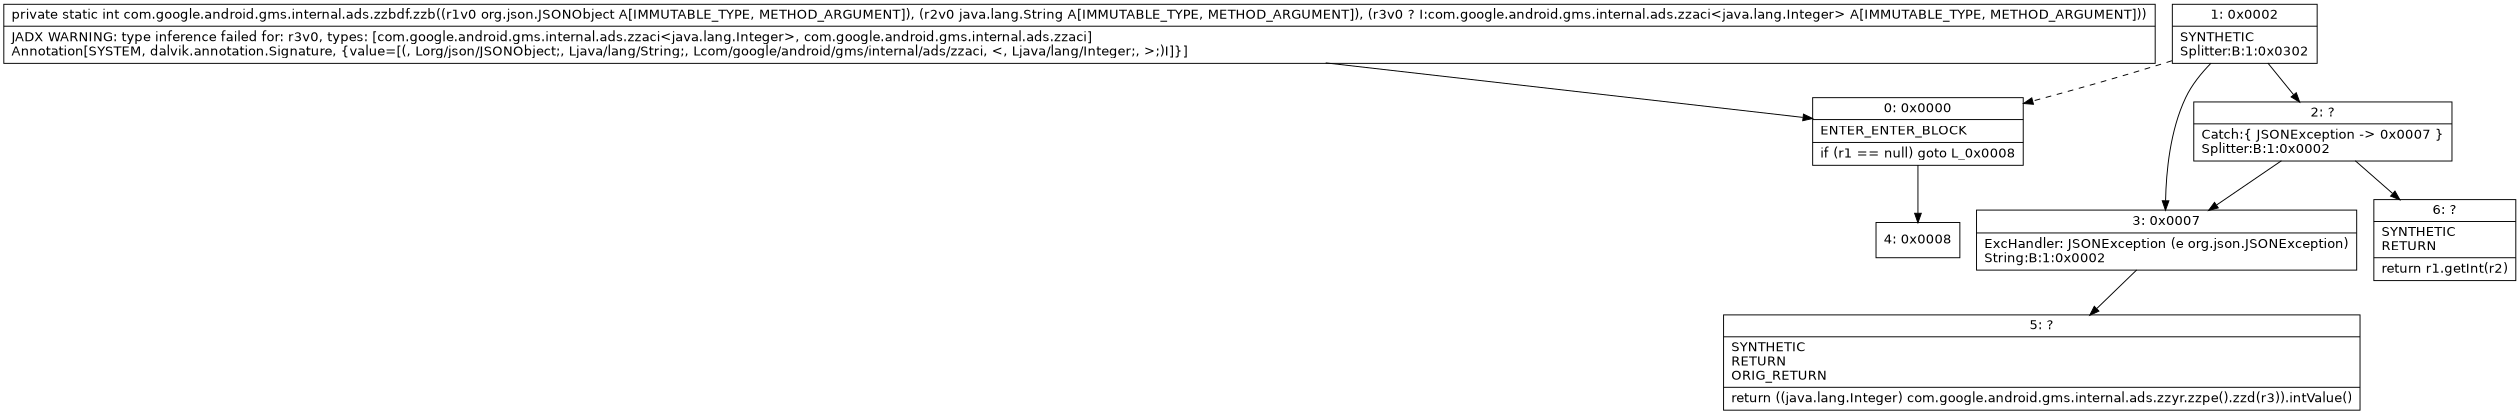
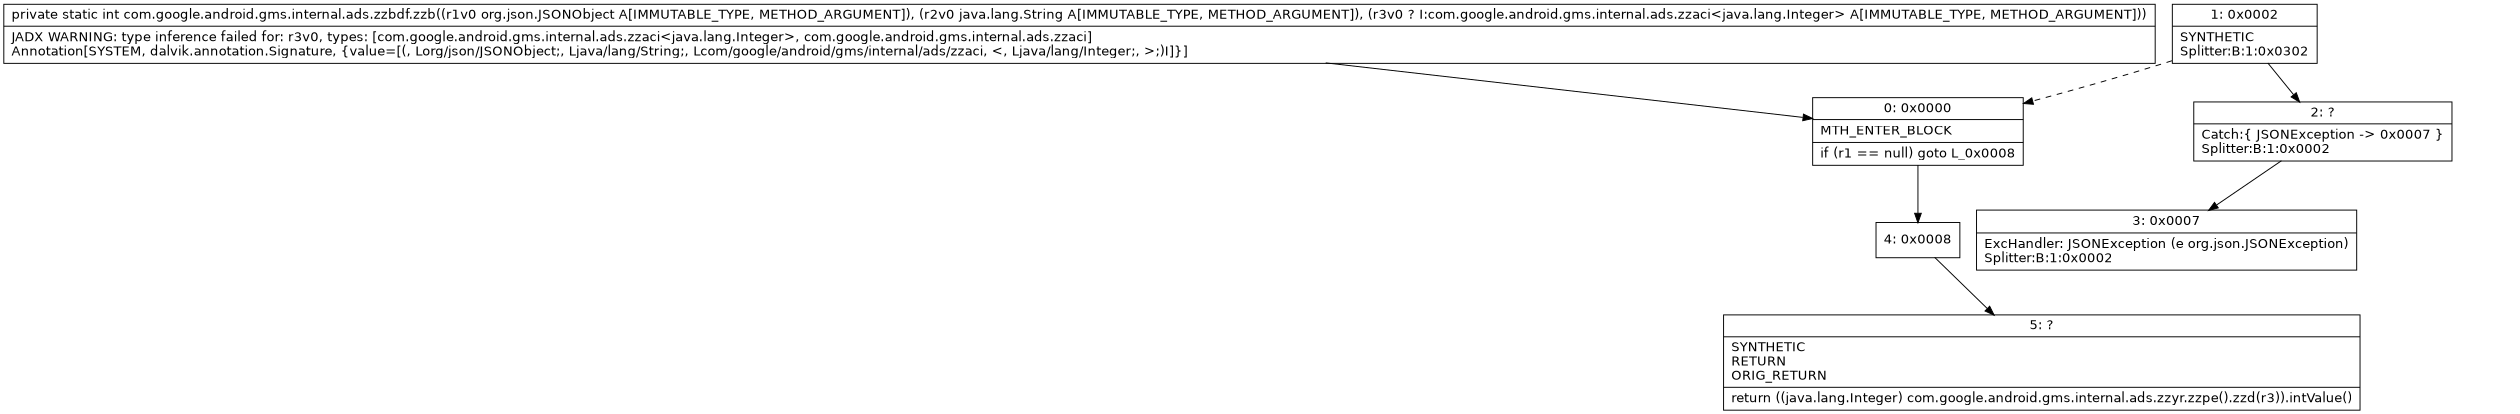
(2175, 127) -> none
(1894, 131) -> (1886, 131)
(2445, 240) -> none
(2045, 258) -> (2049, 258)
(2117, 289) -> (1961, 283)
